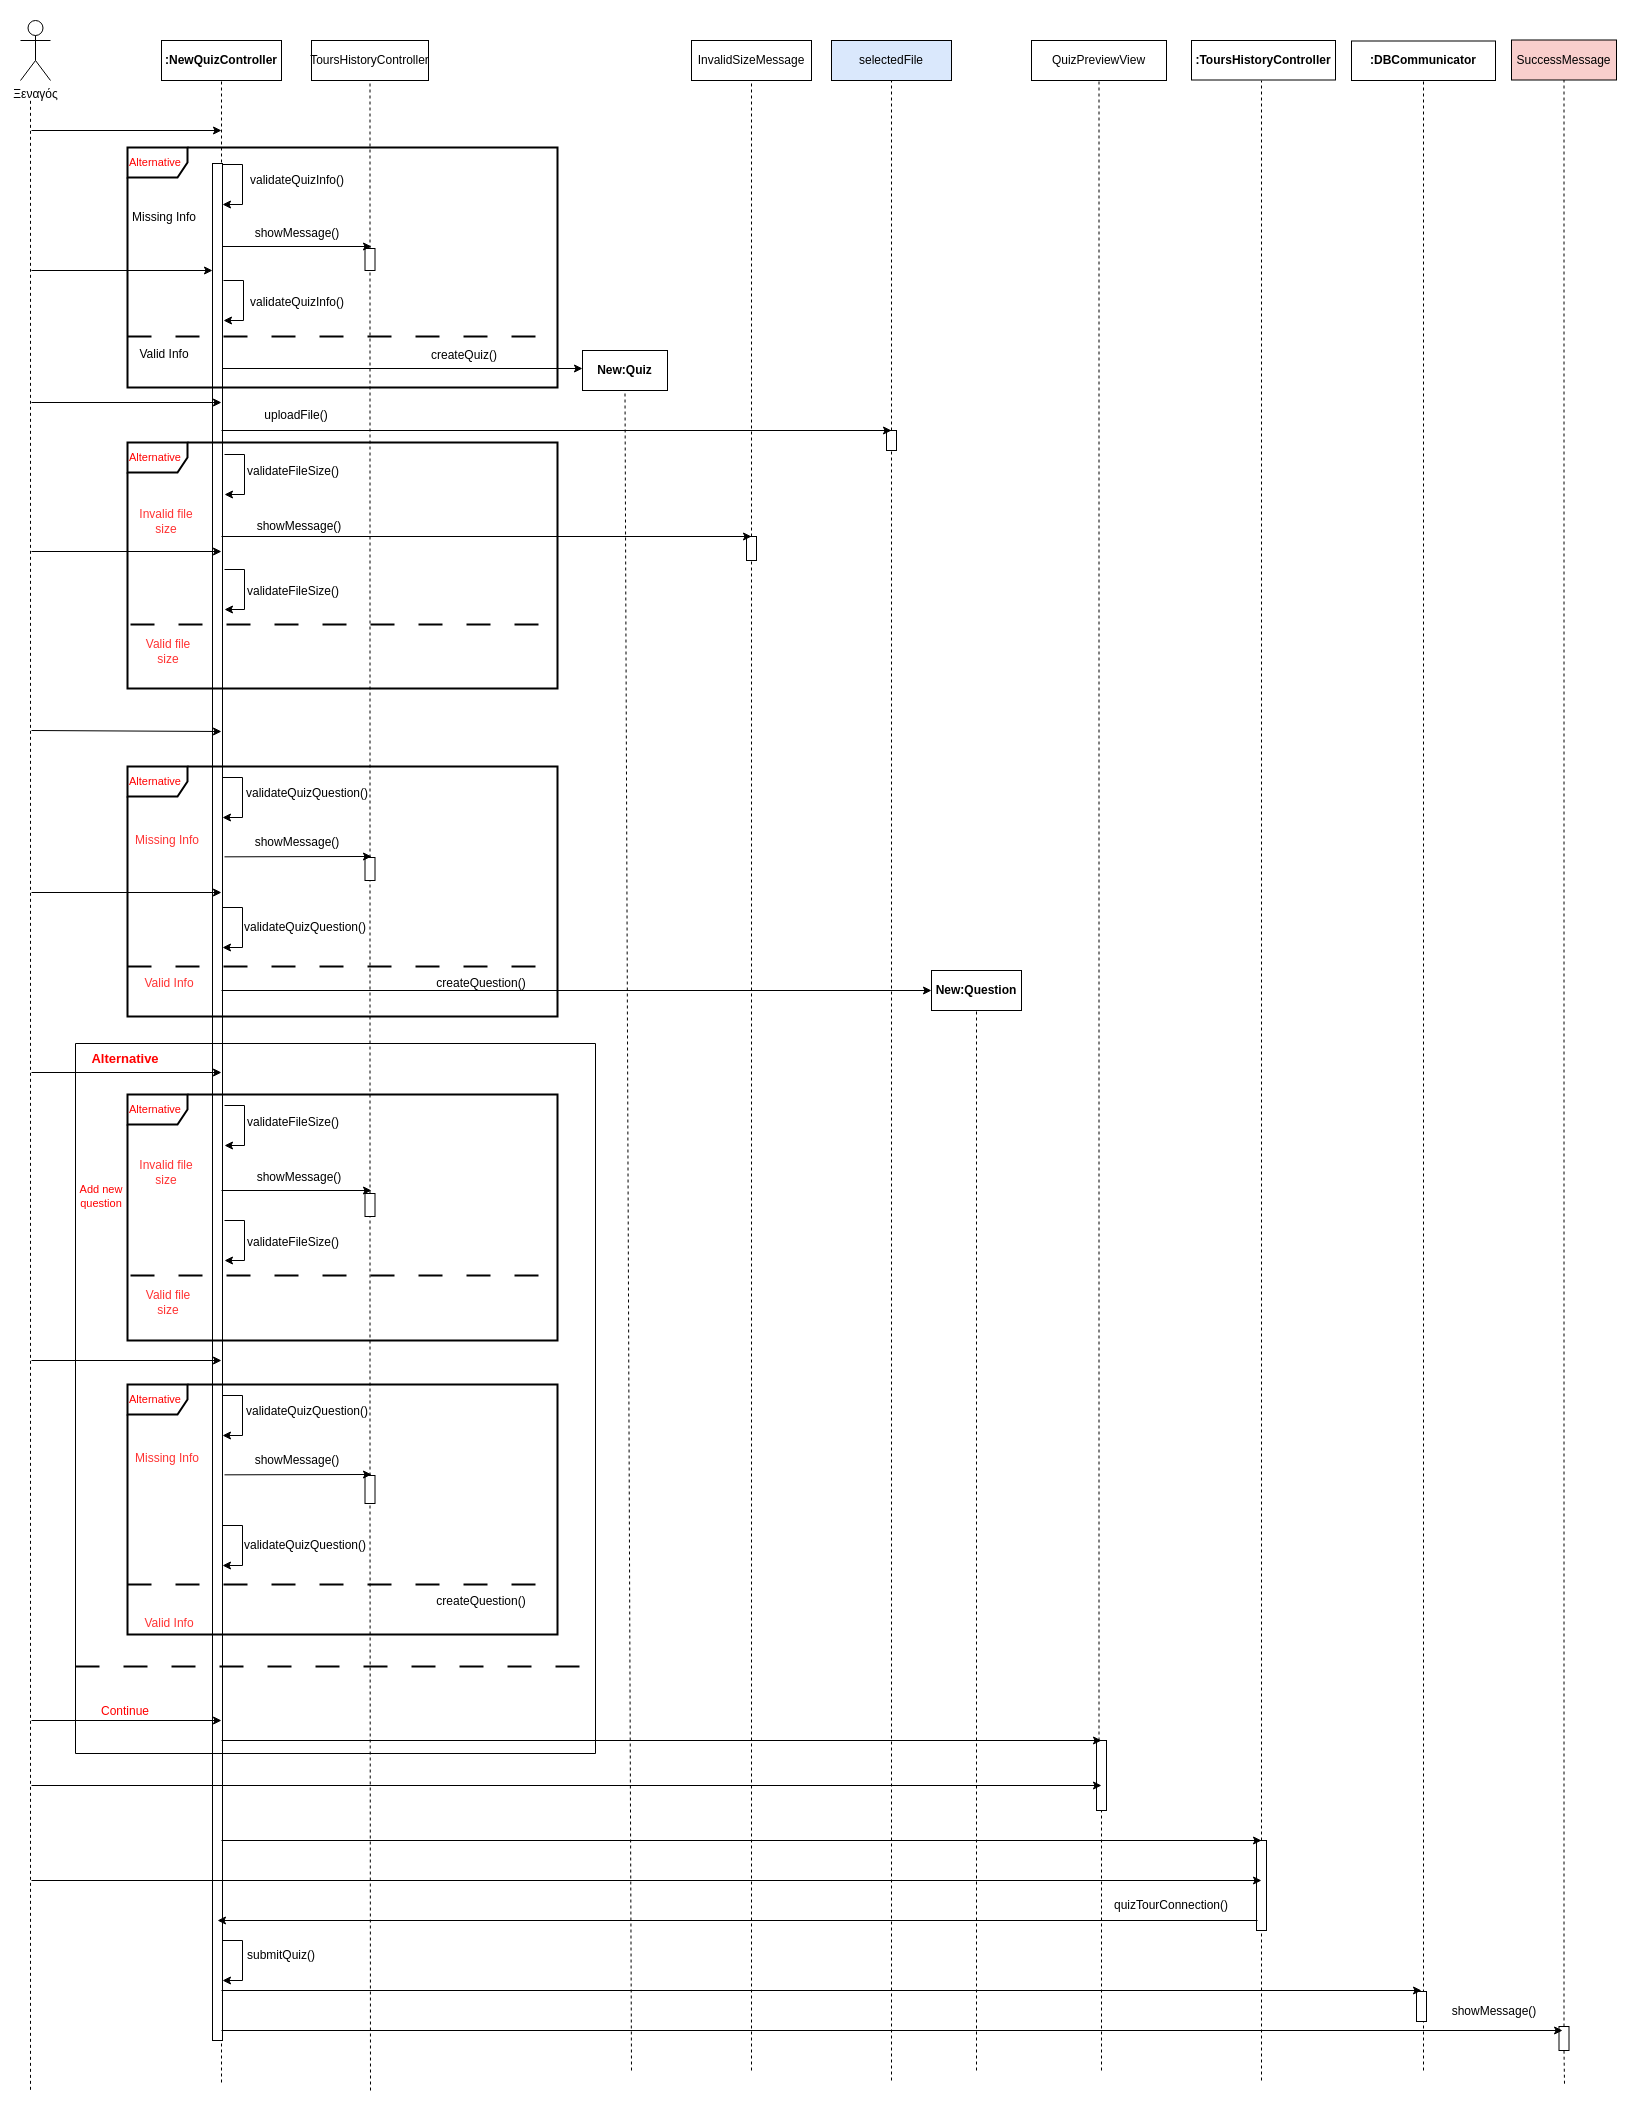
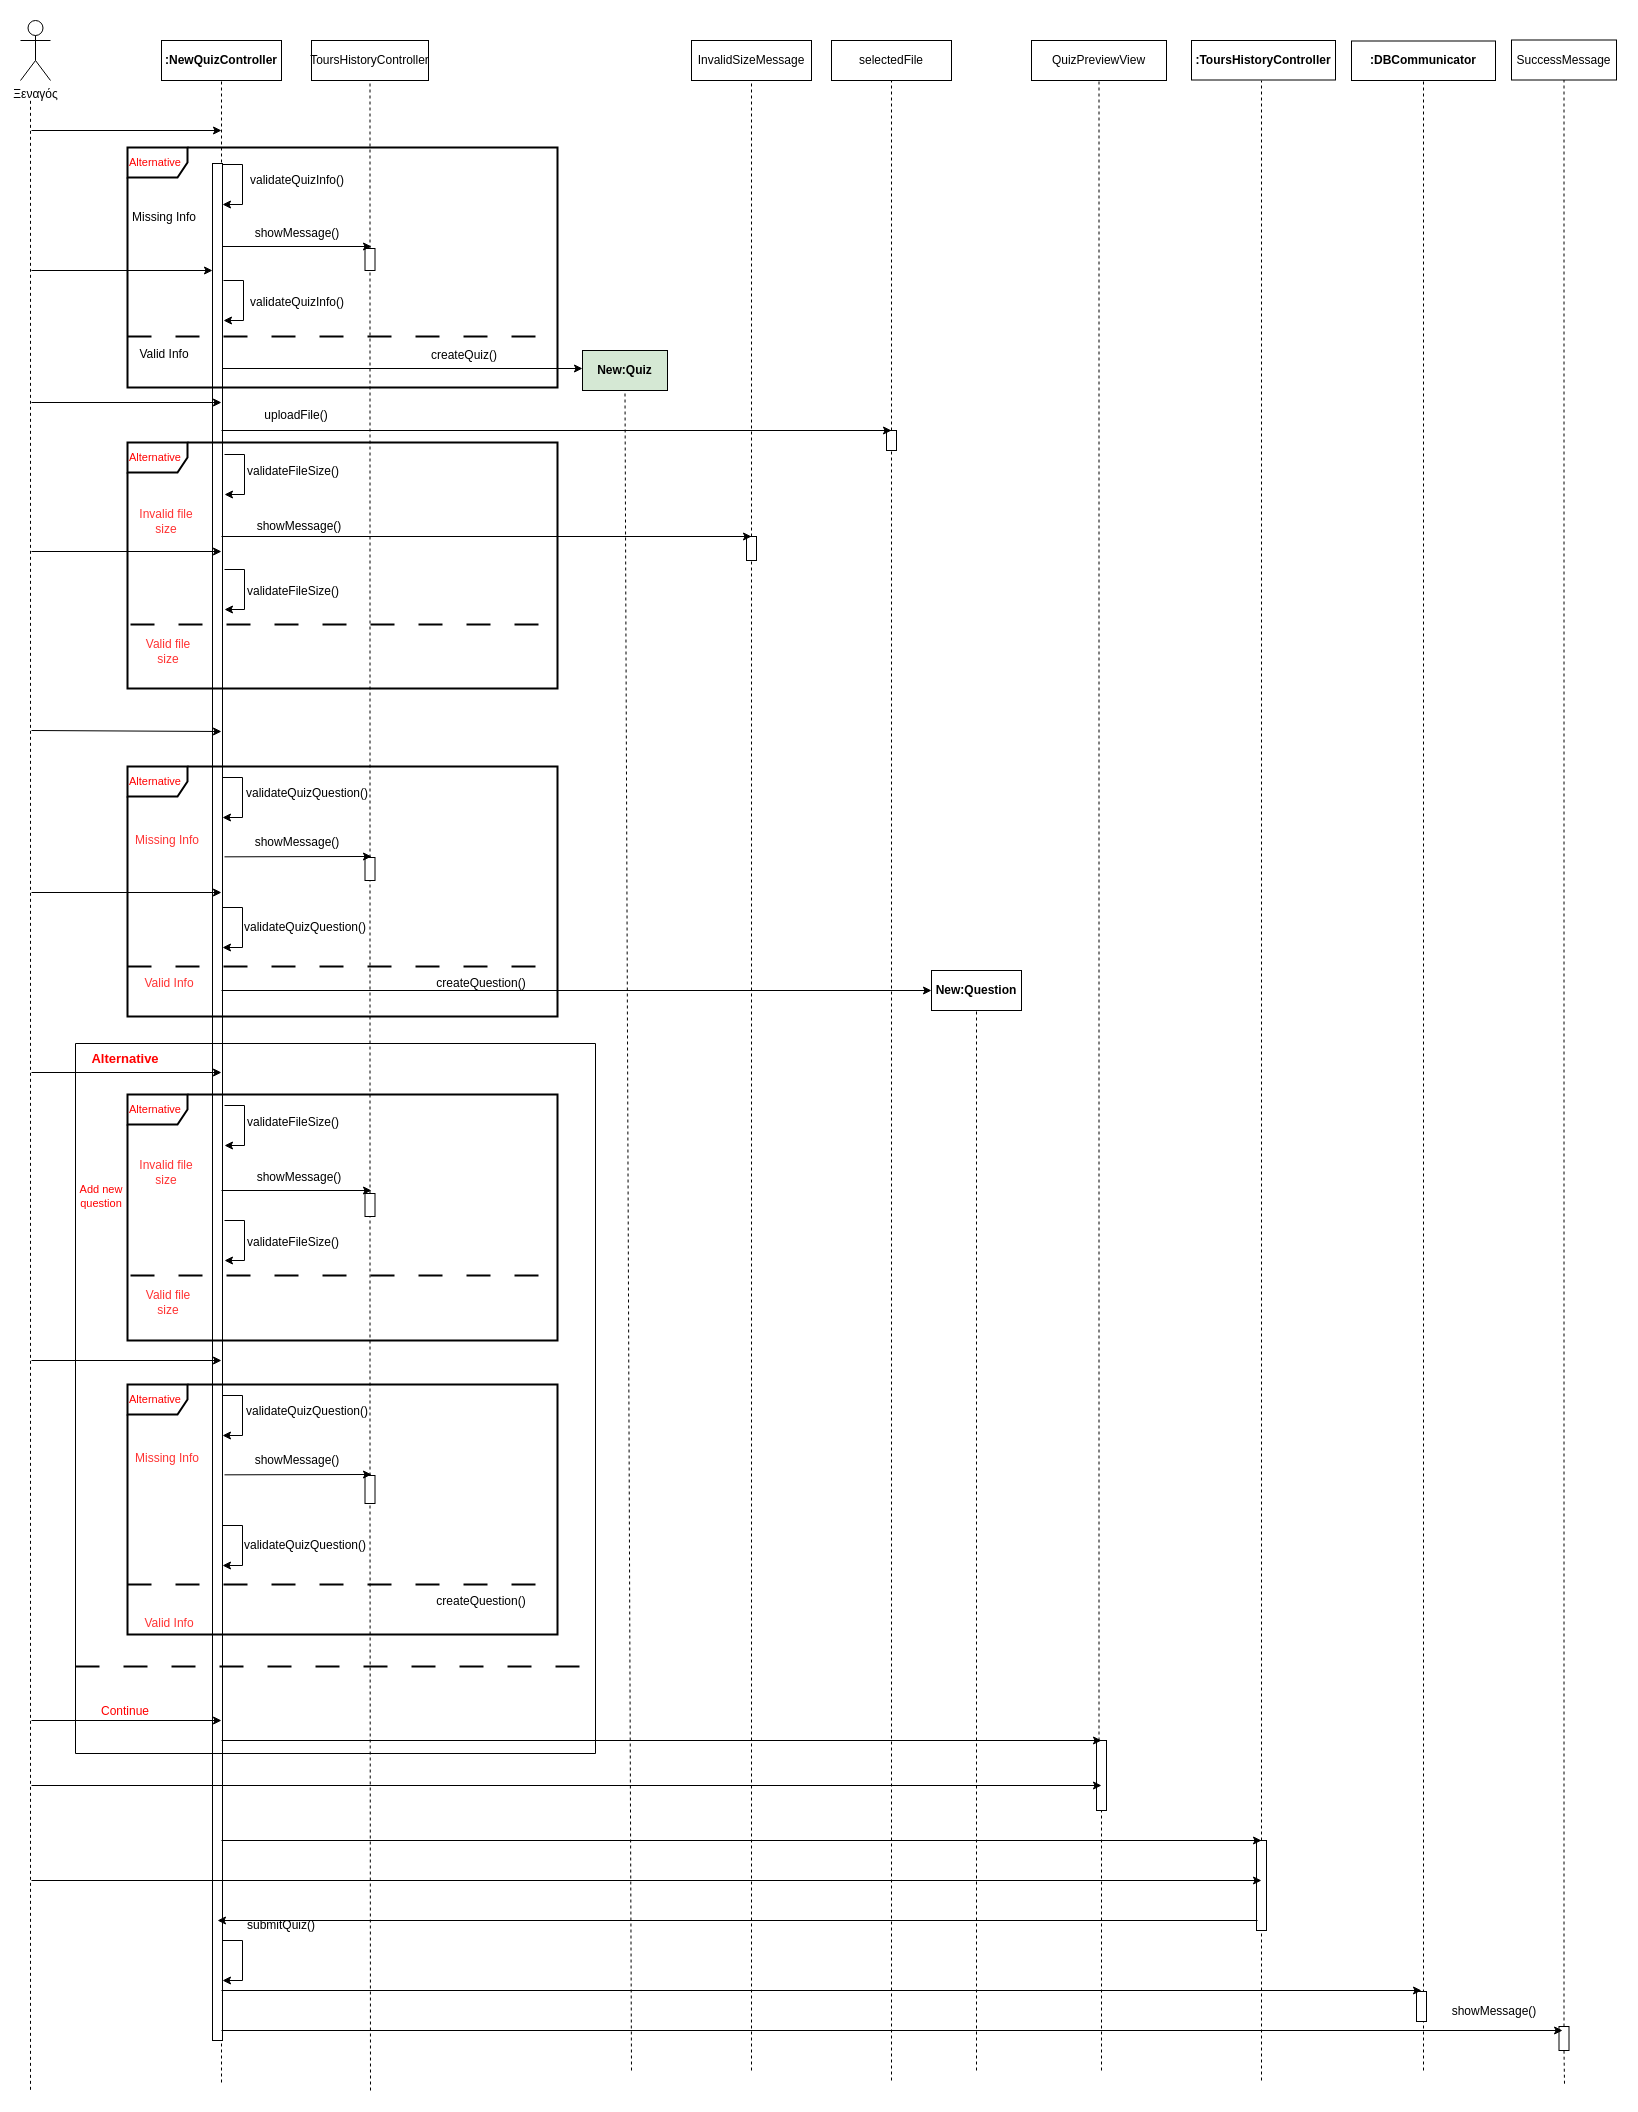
(1564, 60) -> (1564, 60)
(892, 61) -> (892, 61)
(625, 371) -> (625, 371)
(1172, 1906) -> none
(282, 1956) -> (282, 1926)
